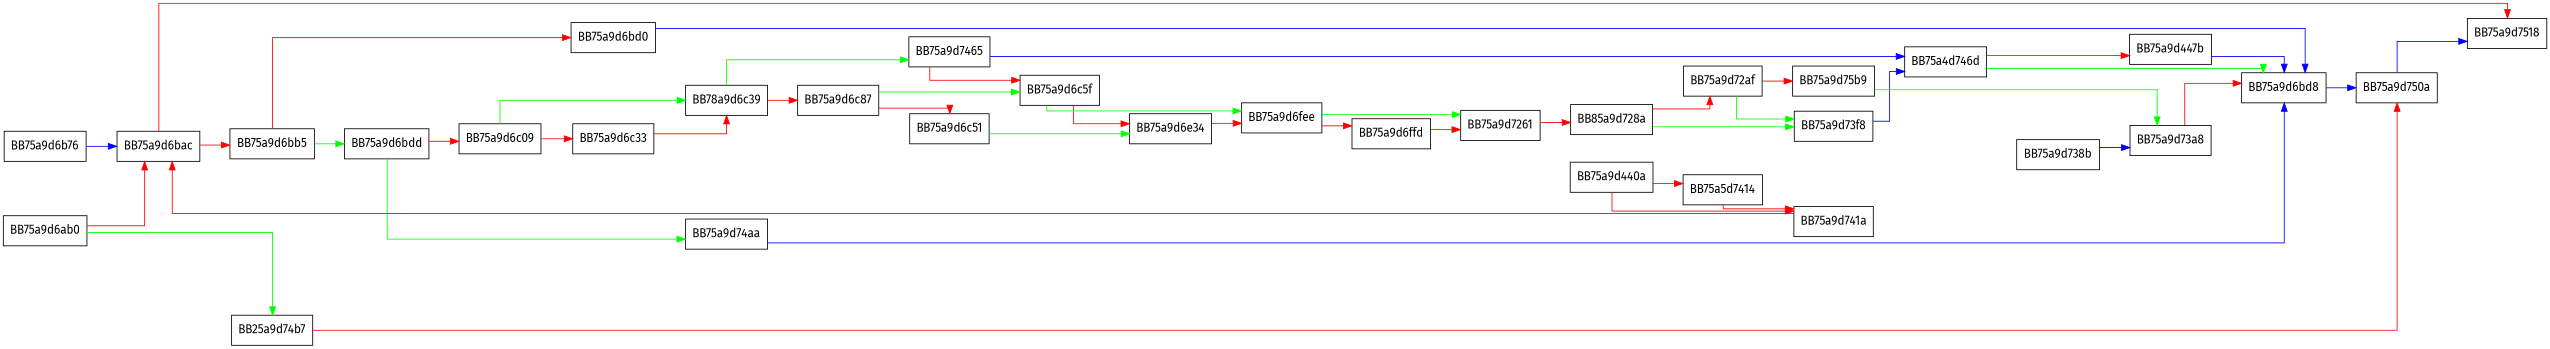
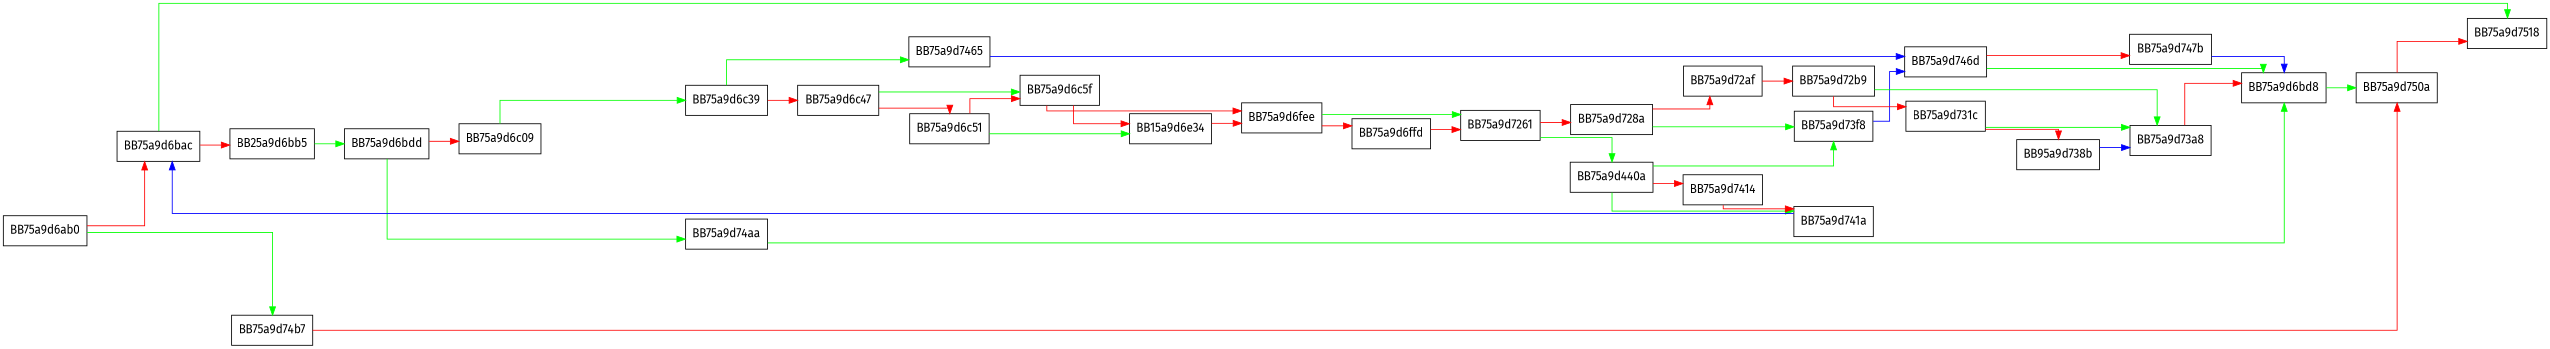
(1273, 3) -> (1273, 3)
(613, 38) -> none
(2412, 41) -> (2412, 41)
(2171, 49) -> (2171, 49)
(1946, 62) -> (1946, 62)
(964, 80) -> (983, 99)
(1834, 81) -> (1834, 81)
(2337, 88) -> (2337, 88)
(727, 100) -> (727, 100)
(838, 100) -> (838, 100)
(1137, 111) -> (1137, 111)
none -> (1946, 116)
(1750, 119) -> (1751, 166)
(1612, 120) -> (1612, 120)
(1171, 129) -> (1171, 129)
none -> (1584, 138)
(613, 139) -> none
(272, 144) -> (272, 144)
(45, 146) -> none
(2058, 155) -> (2058, 155)
(1723, 190) -> (1723, 190)
(1689, 211) -> (1689, 211)
(961, 213) -> (961, 213)
(1592, 243) -> (1592, 243)
(272, 330) -> (272, 330)
